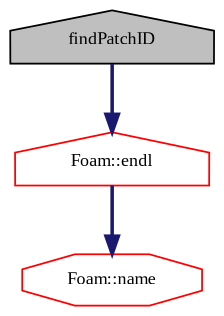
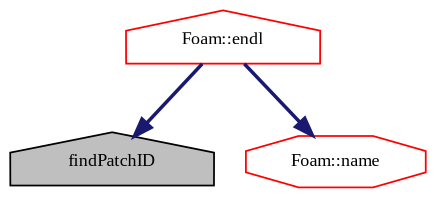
(112, 89) -> (175, 93)
